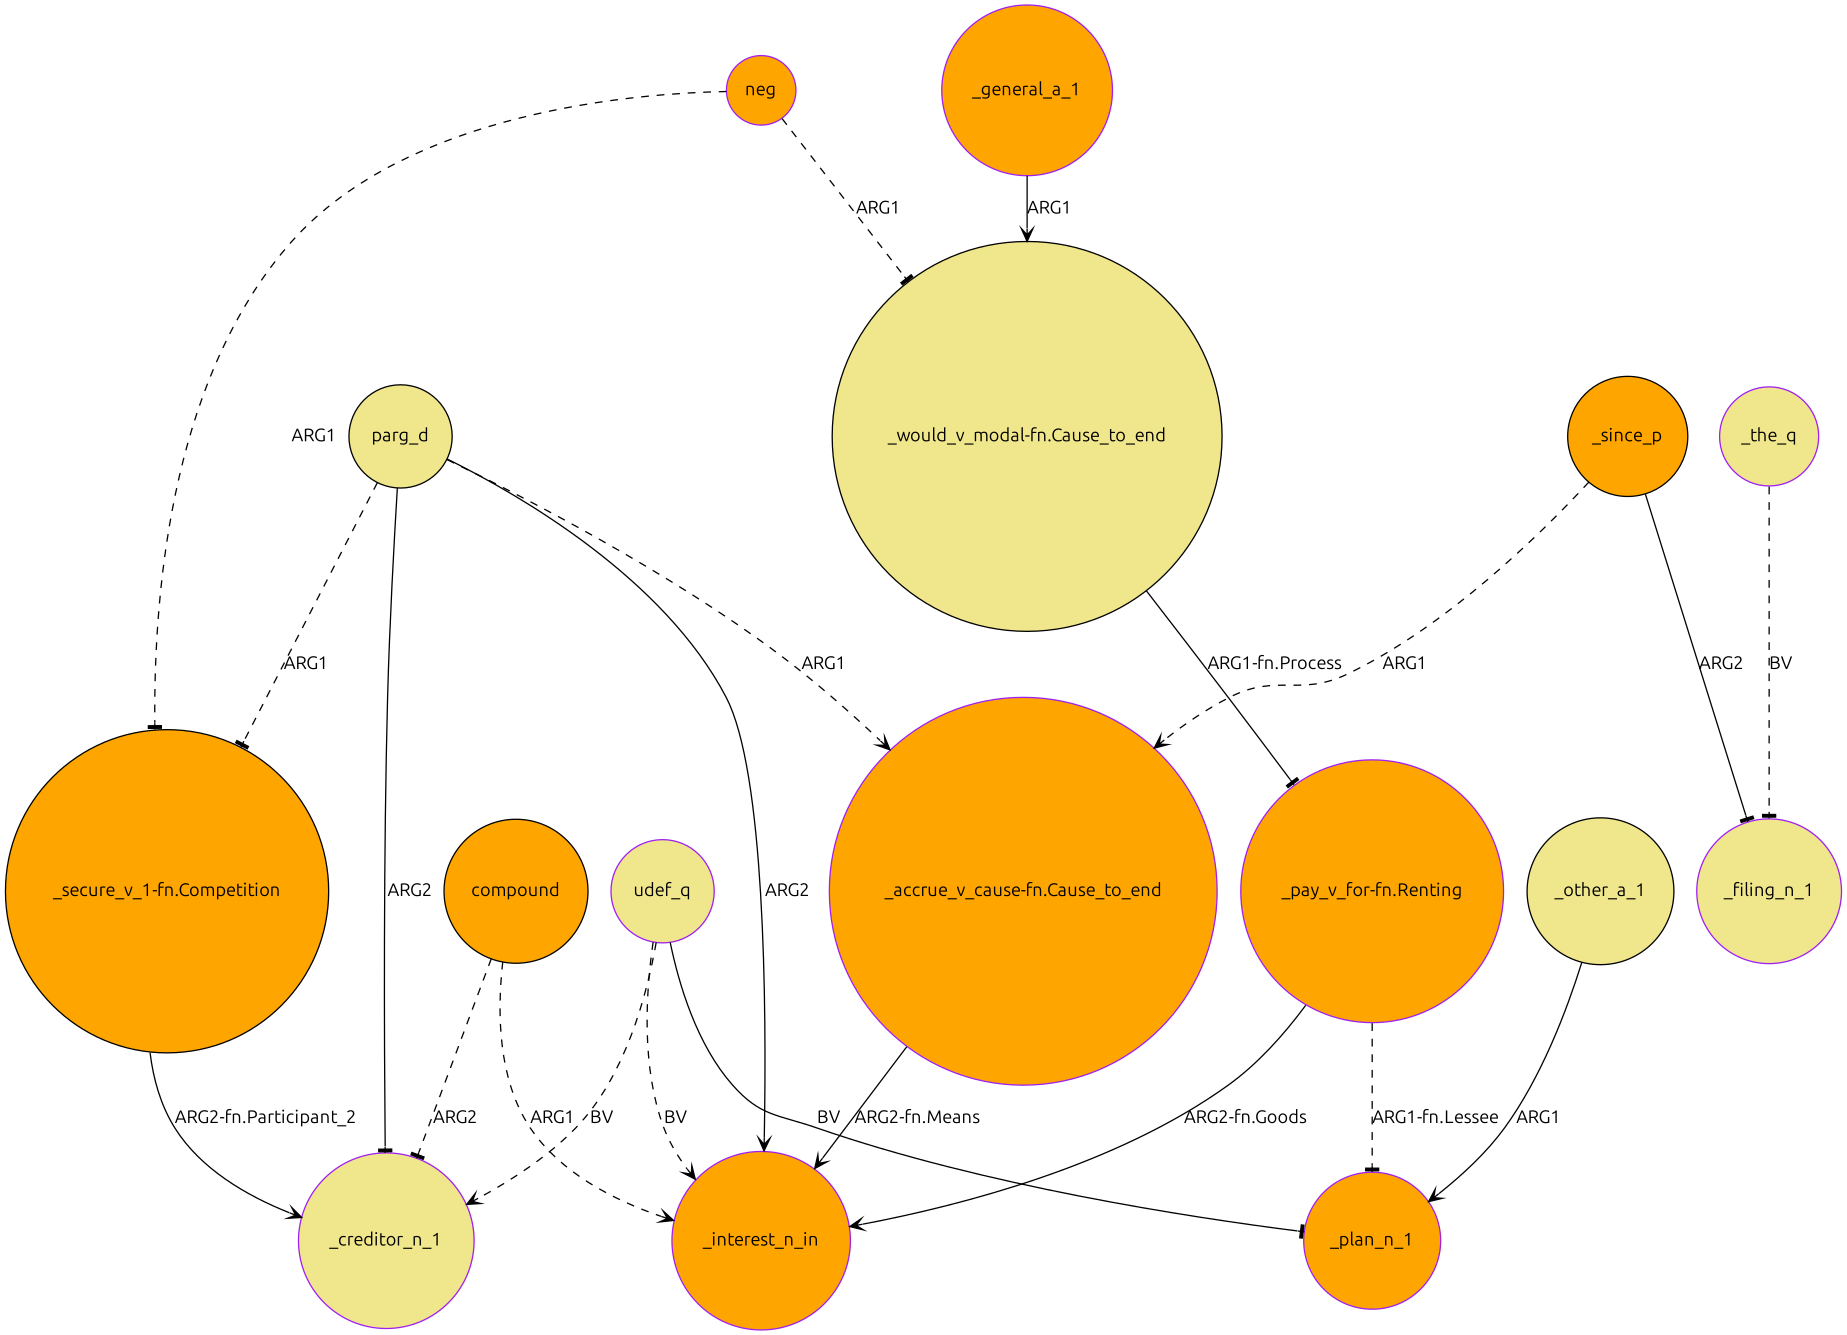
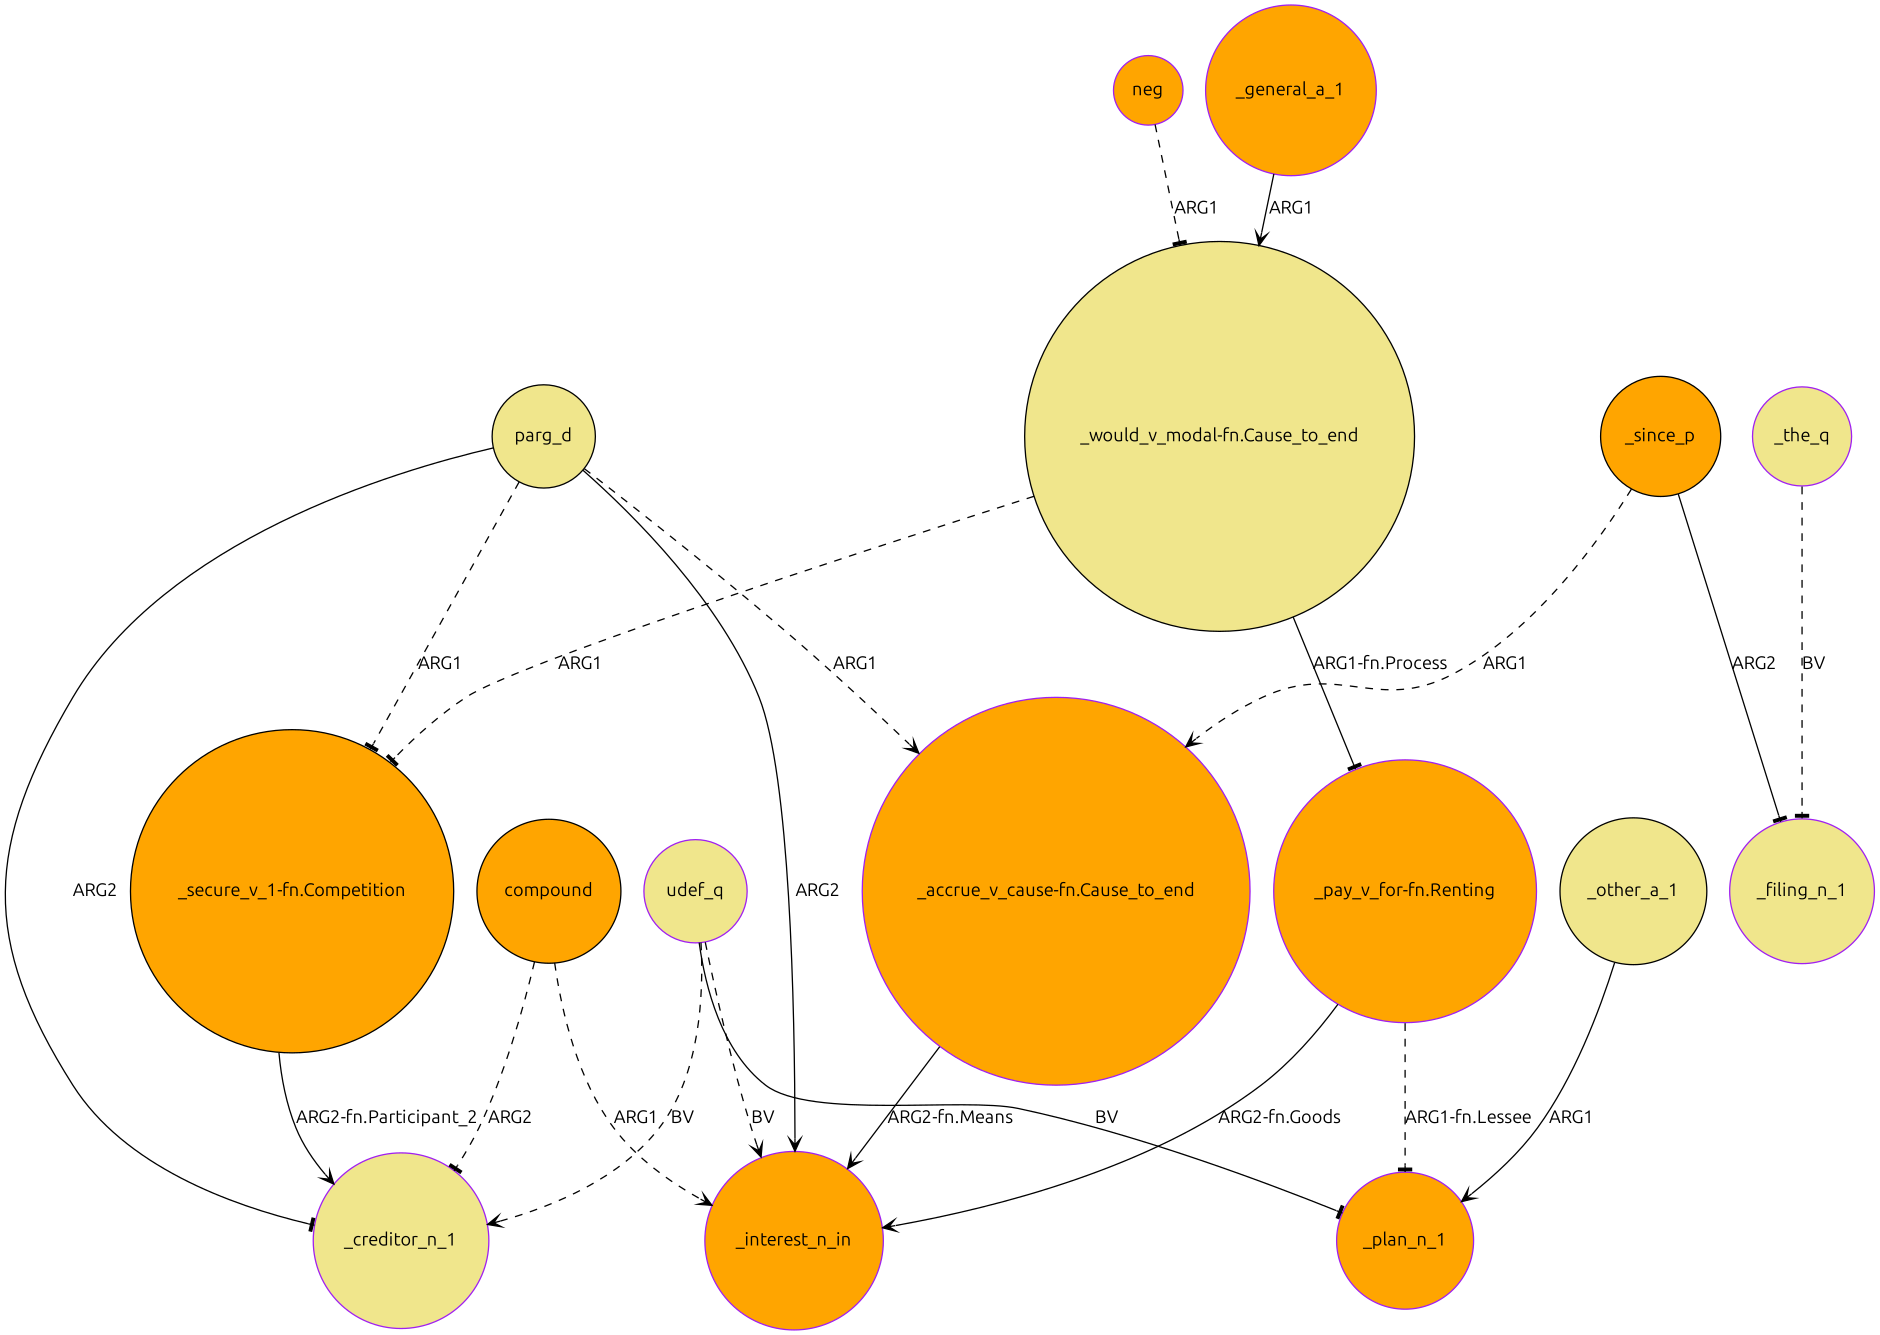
(280, 257) -> (720, 599)
